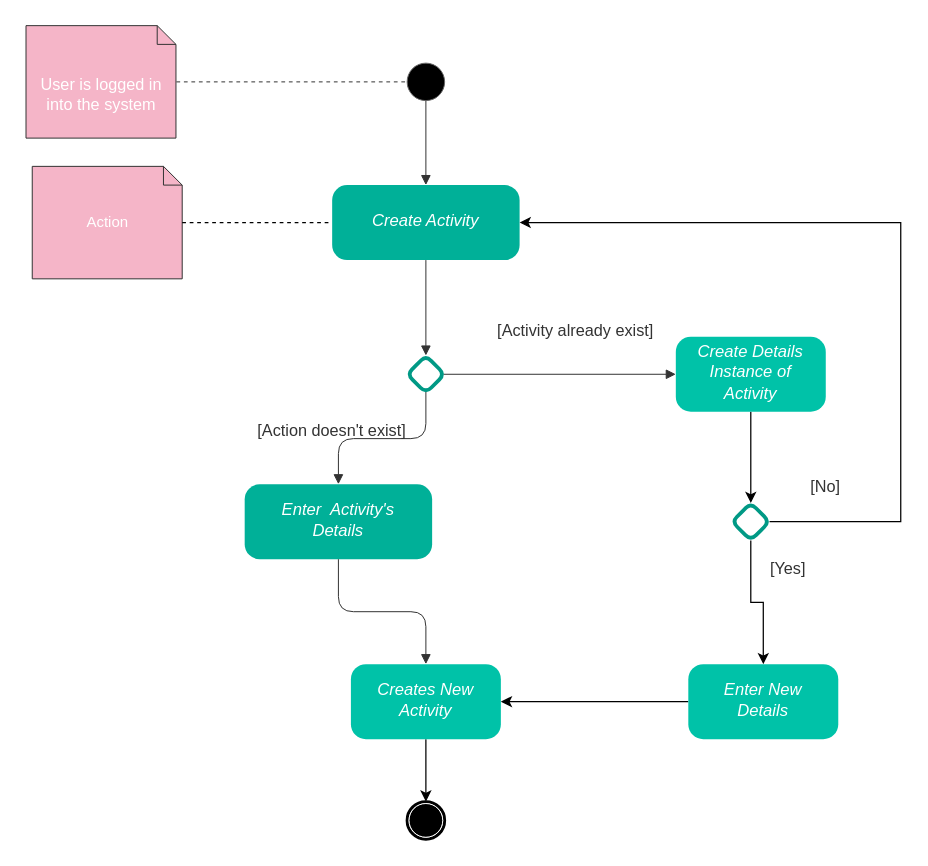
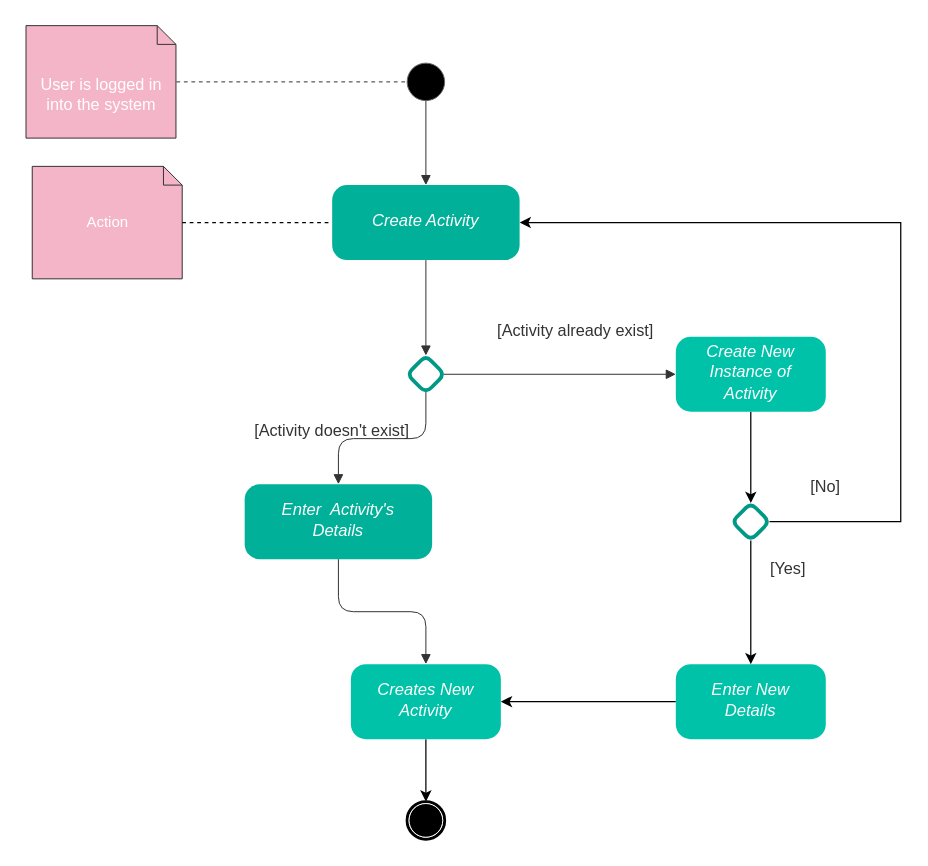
(751, 374) -> (751, 374)
(332, 431) -> (332, 431)
(763, 702) -> (751, 702)
